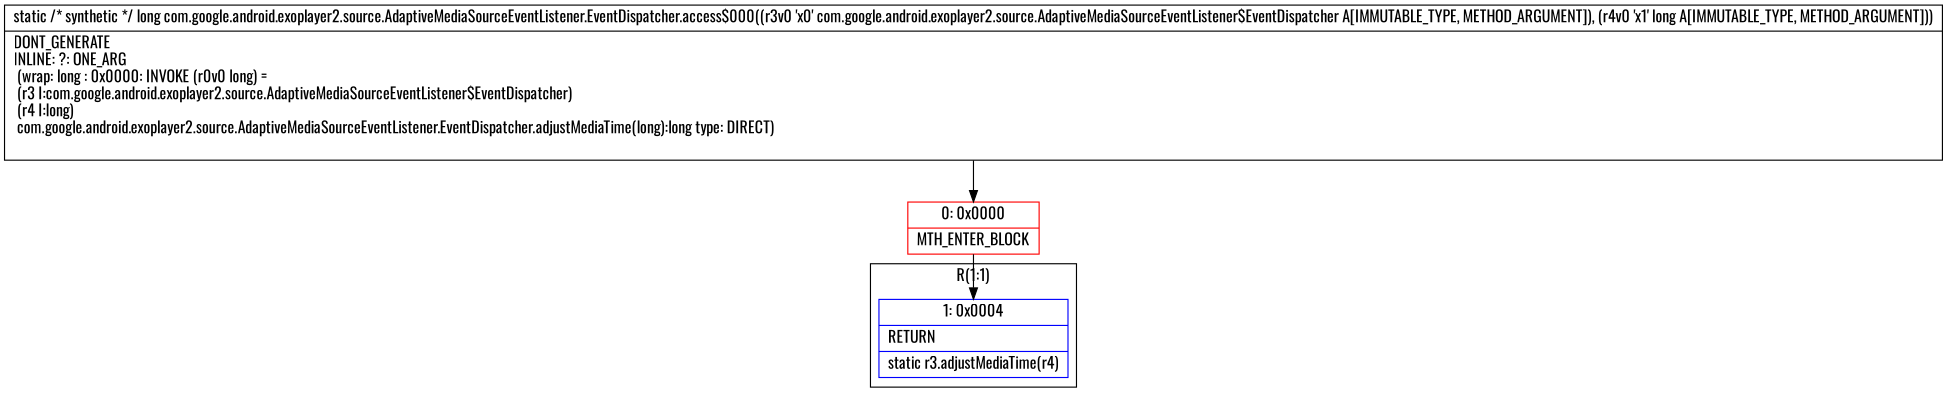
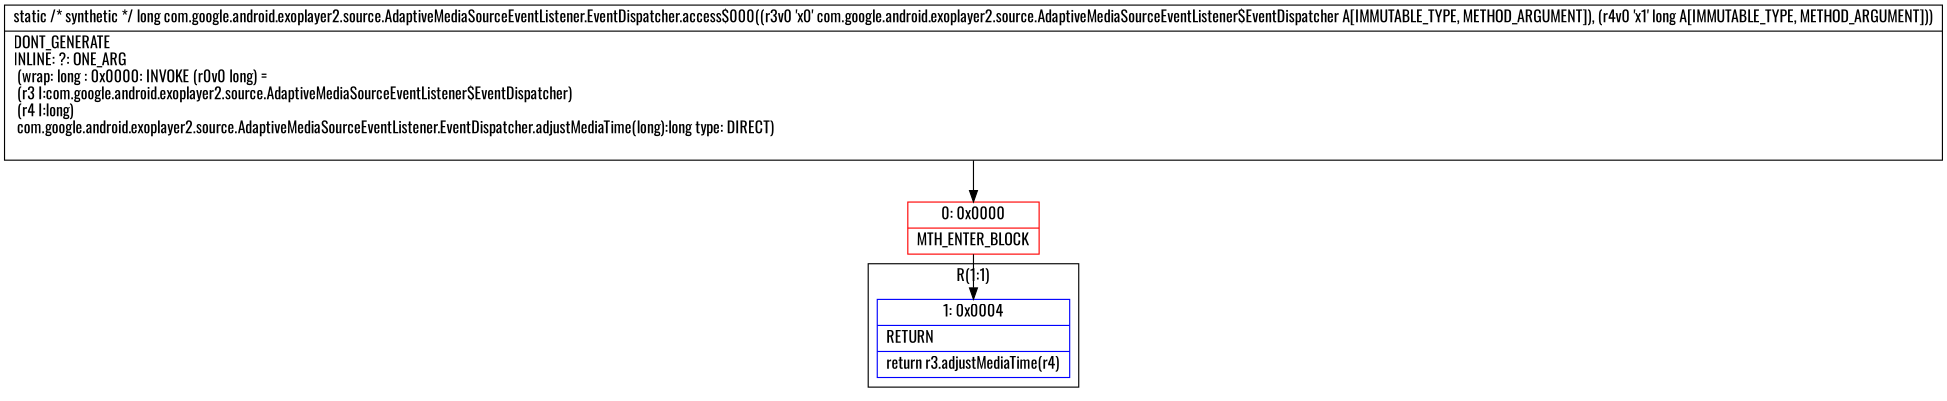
(973, 364) -> (973, 364)
